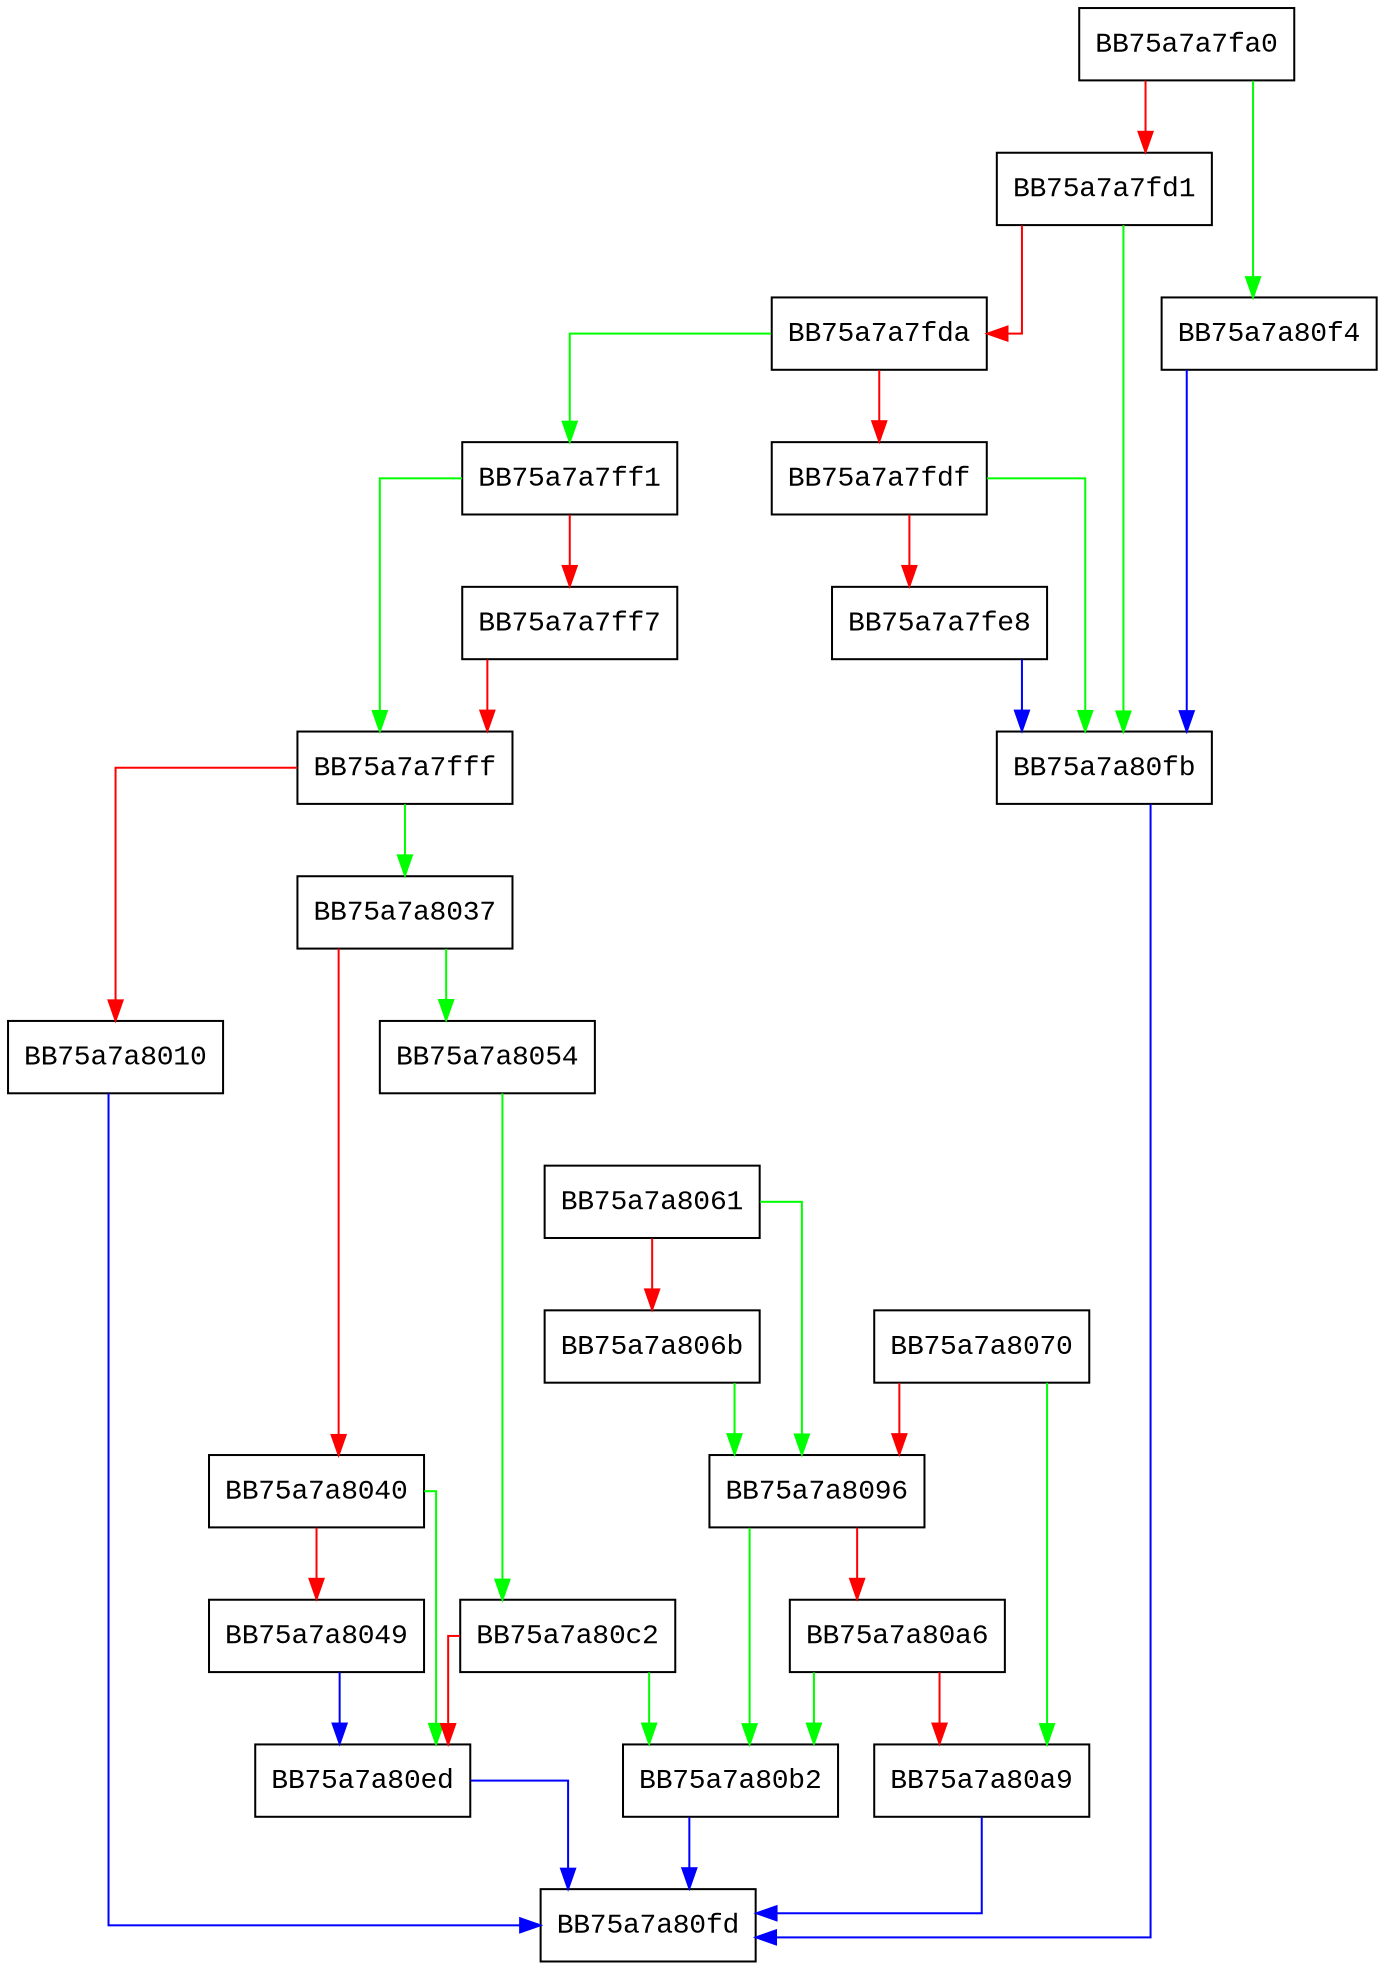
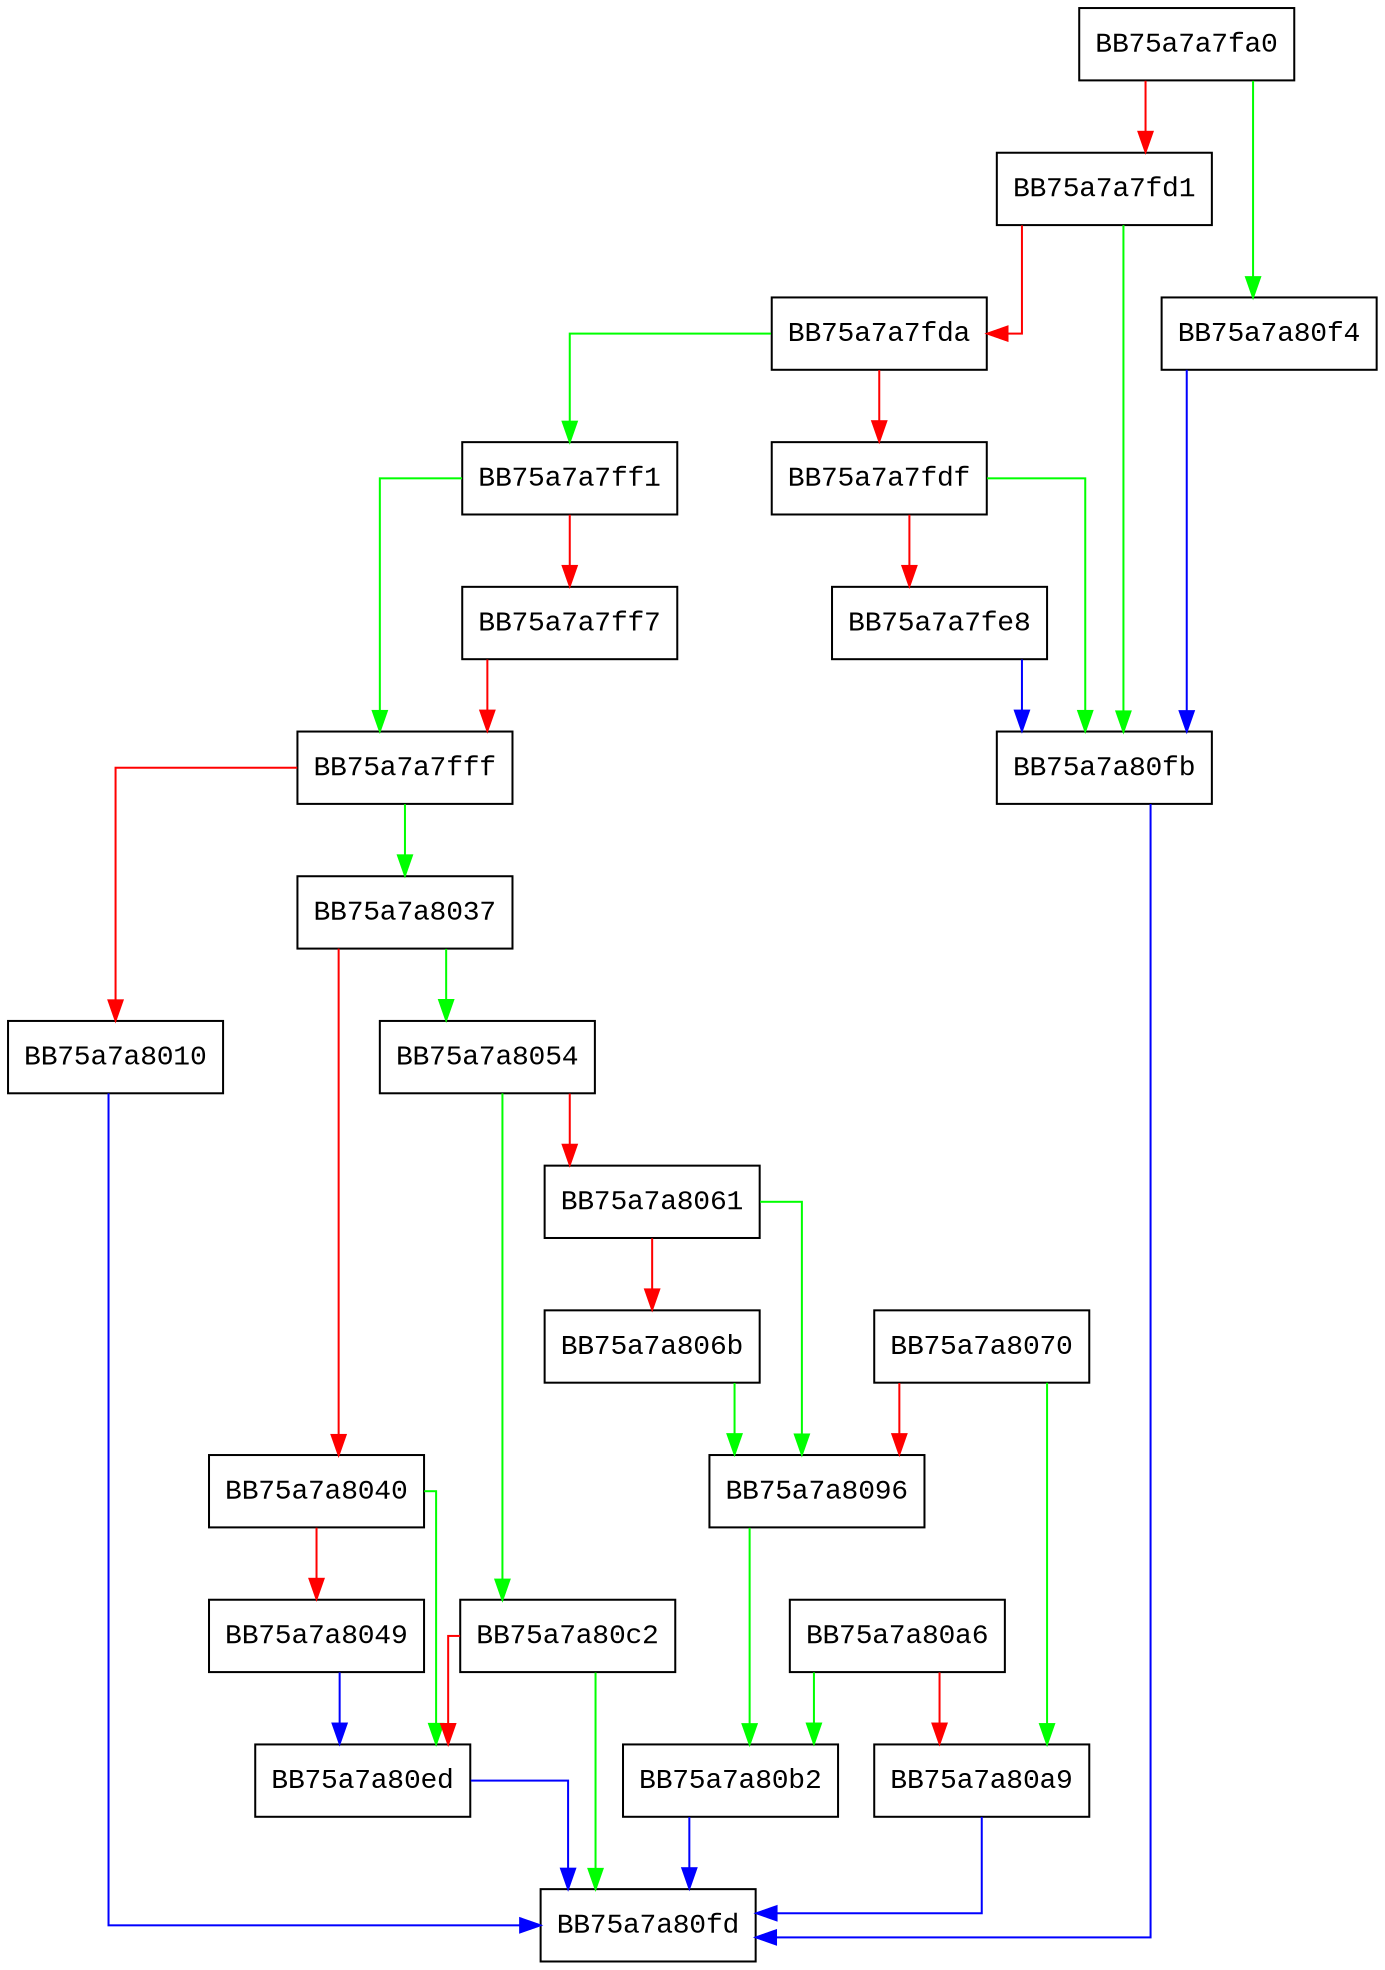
none -> (570, 1119)
(857, 1553) -> none
(649, 1698) -> (596, 1771)
